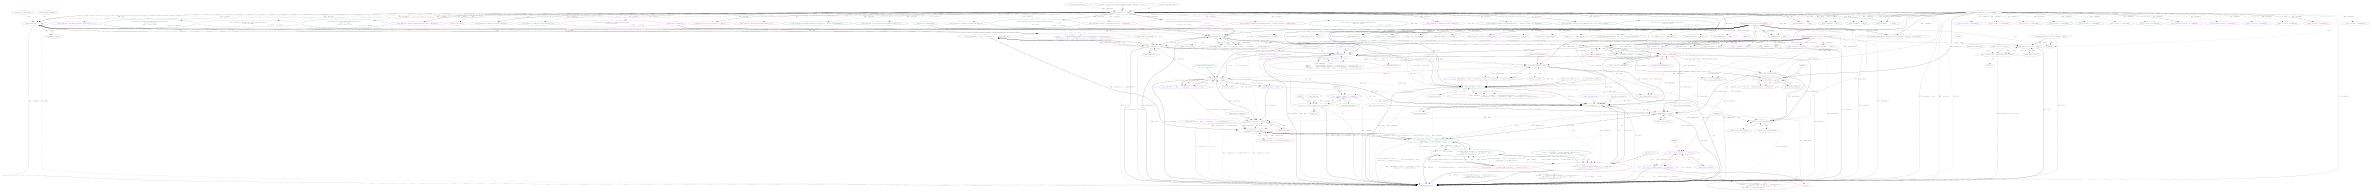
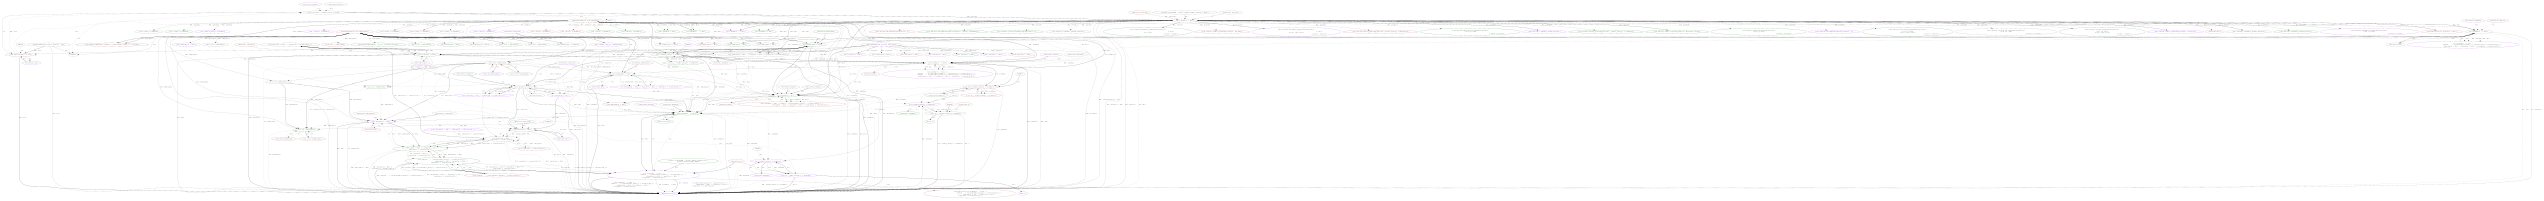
none -> (758, 15)
(2185, 24) -> none
